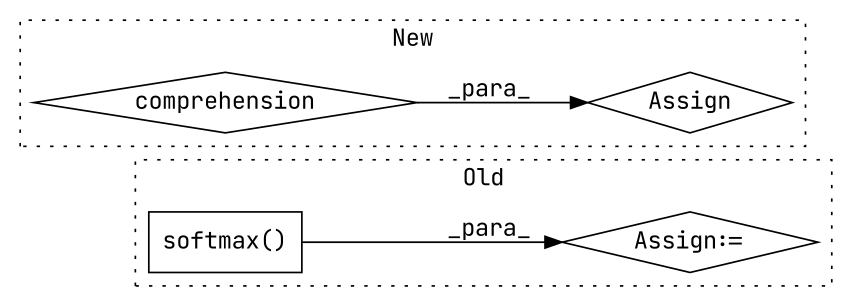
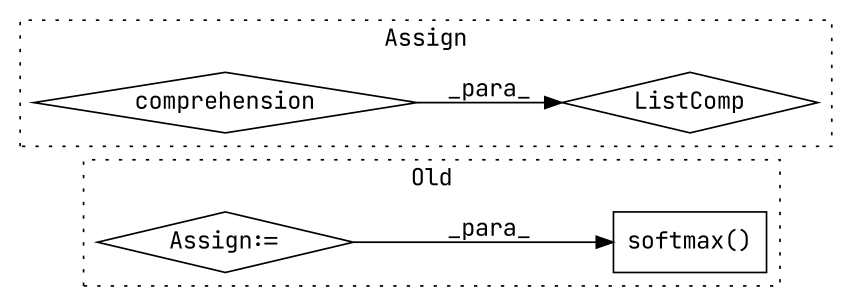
(413, 40) -> (426, 40)
(690, 103) -> (690, 103)
(424, 242) -> (475, 242)
